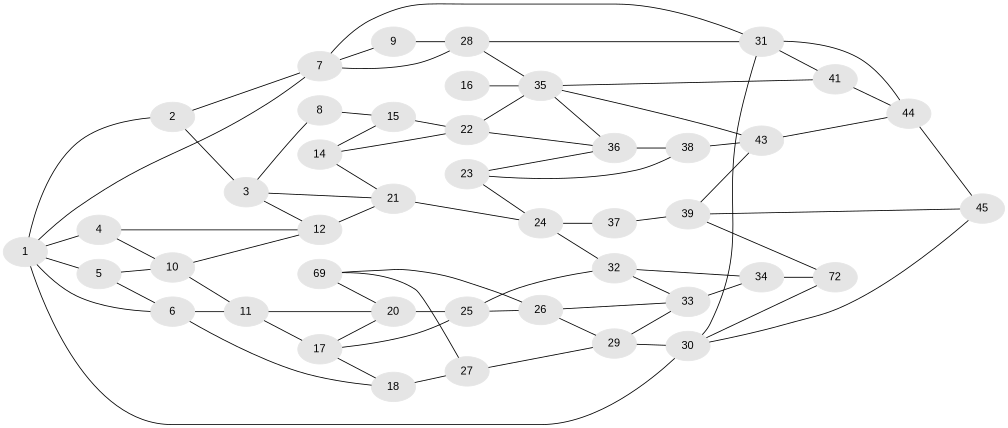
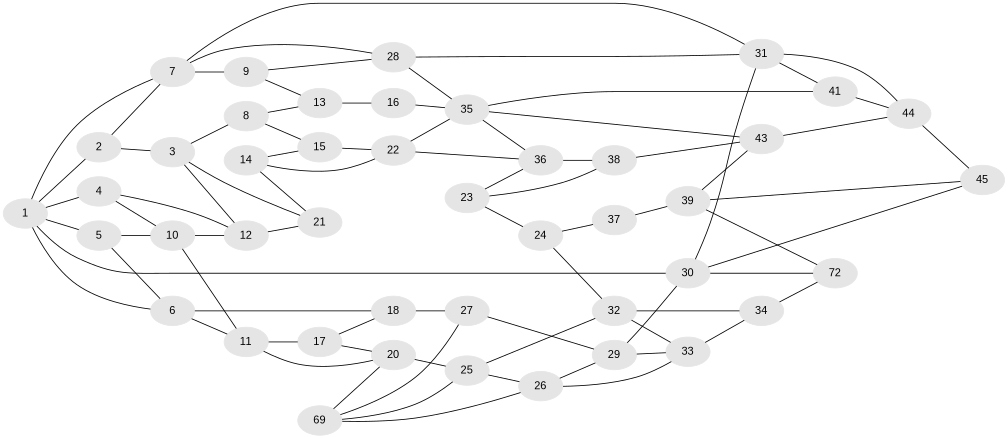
none -> (320, 103)
(467, 211) -> none
(397, 339) -> (400, 409)
